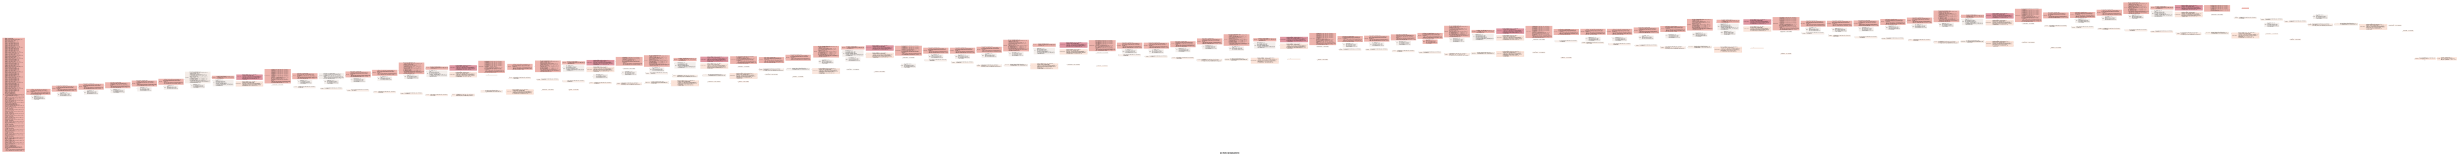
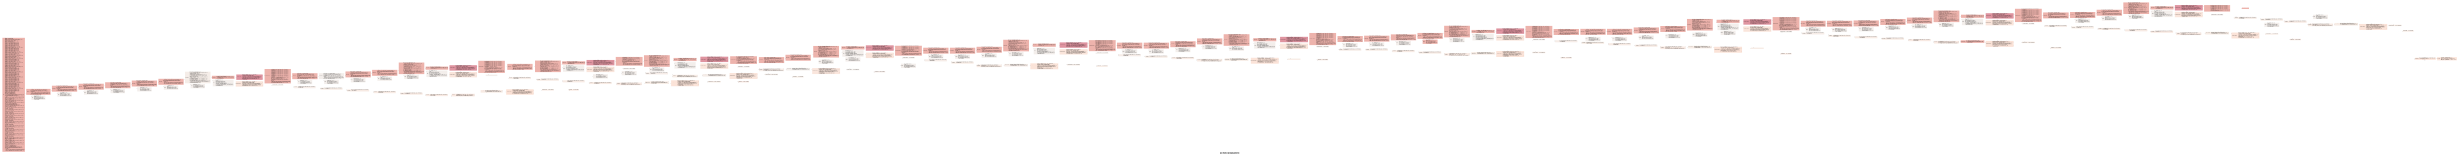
(1973, 42) -> (1973, 42)
